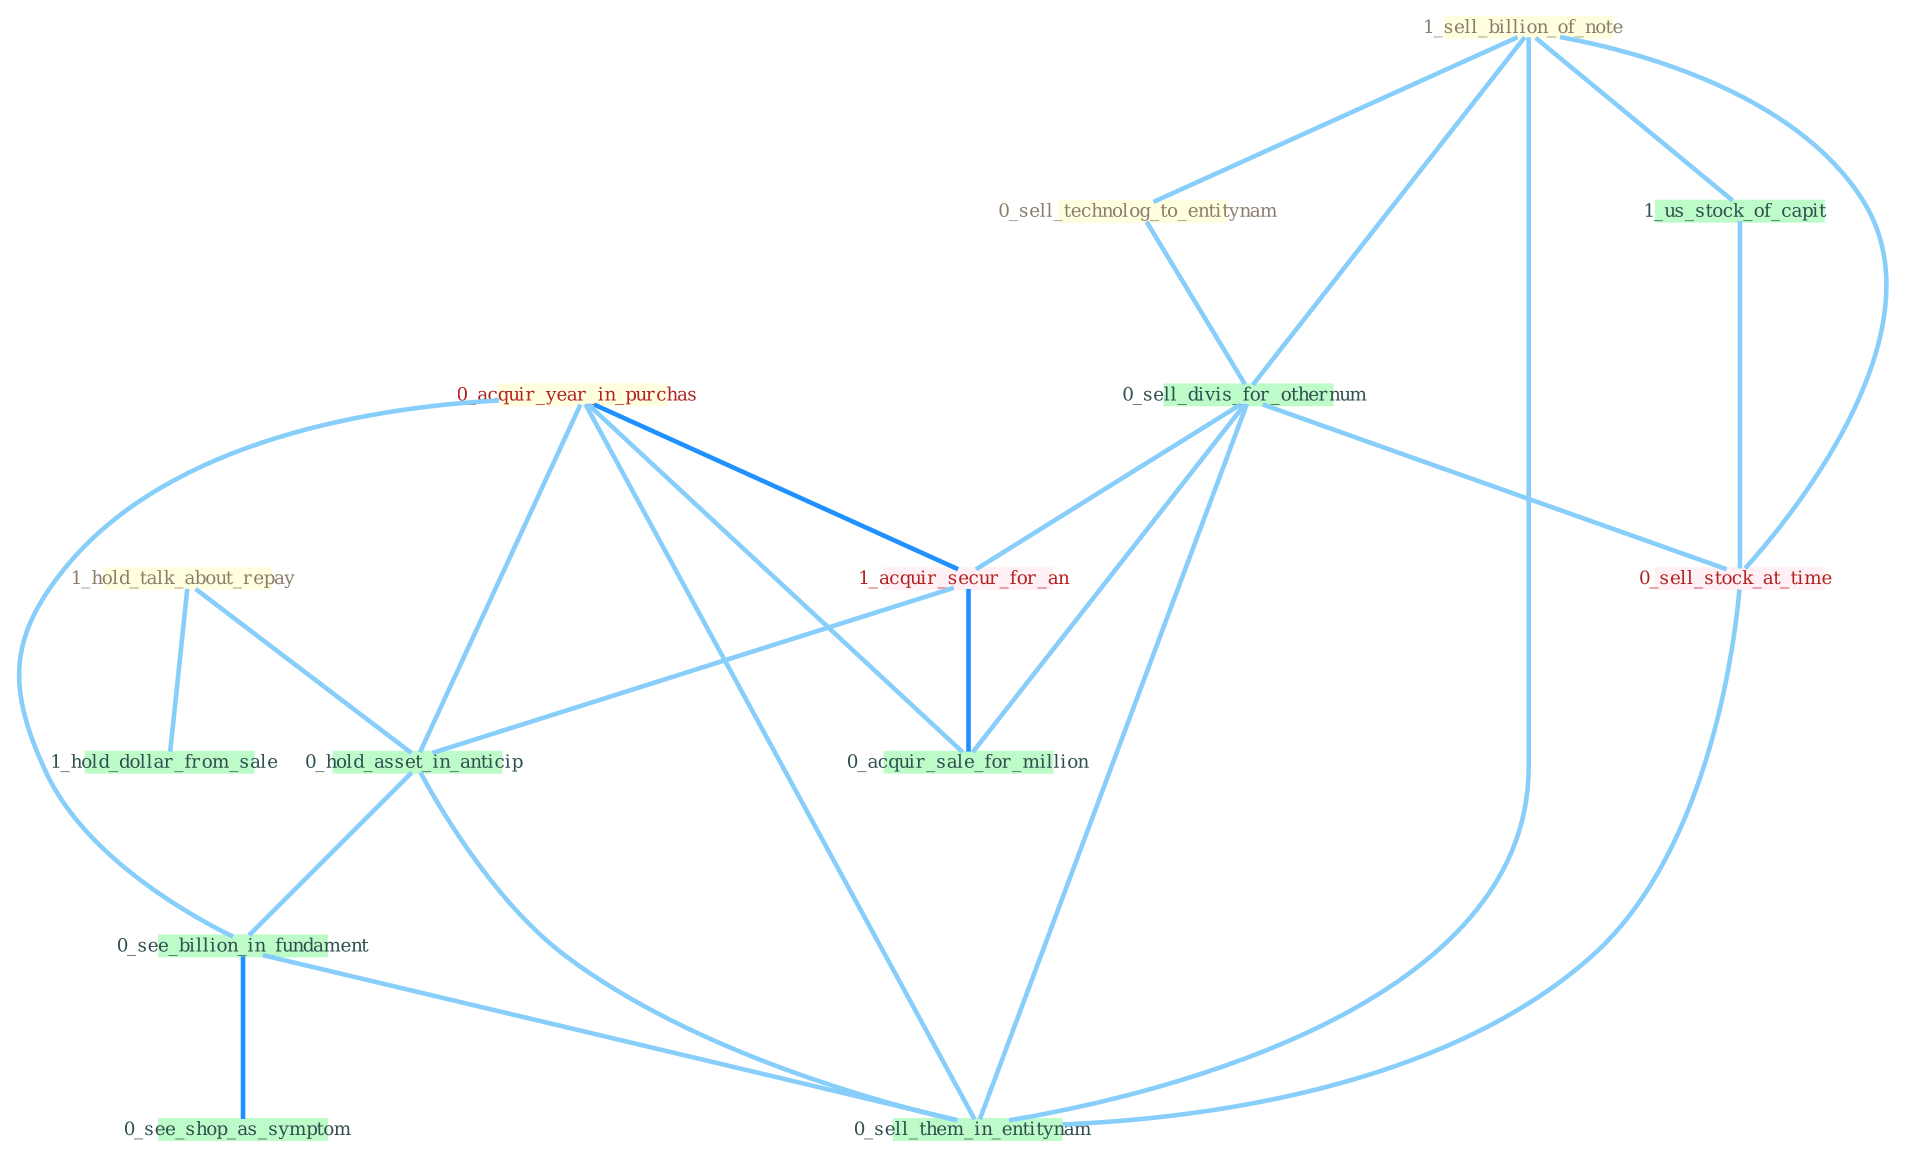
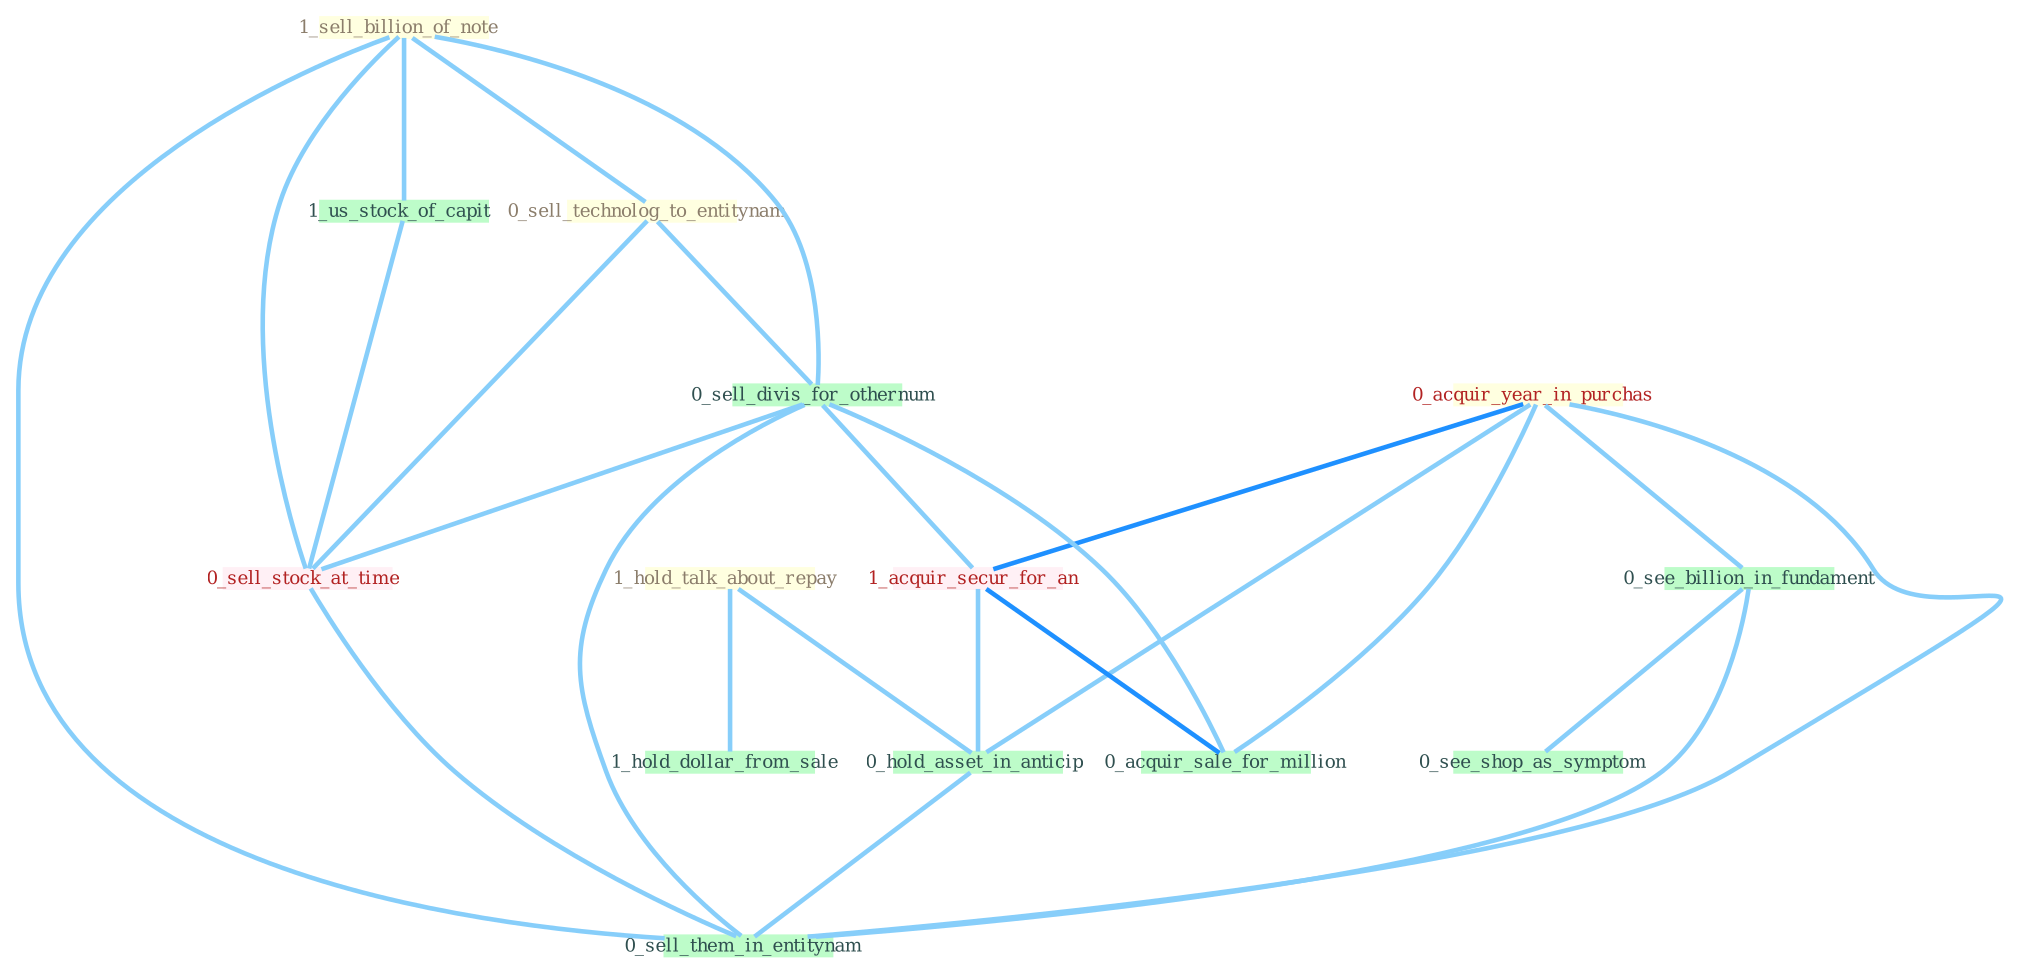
none -> (480, 395)
(330, 854) -> none
(243, 1038) -> (1644, 670)
